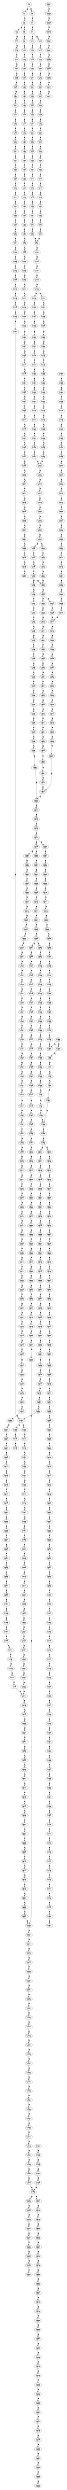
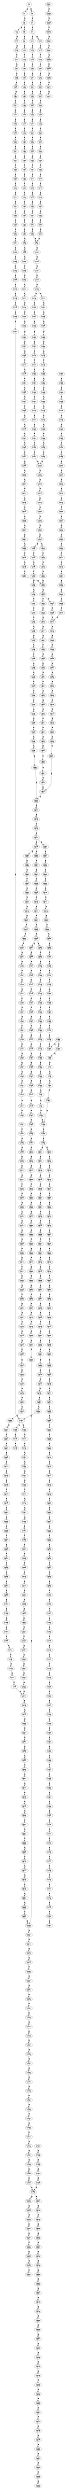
(22, 1119) -> none
